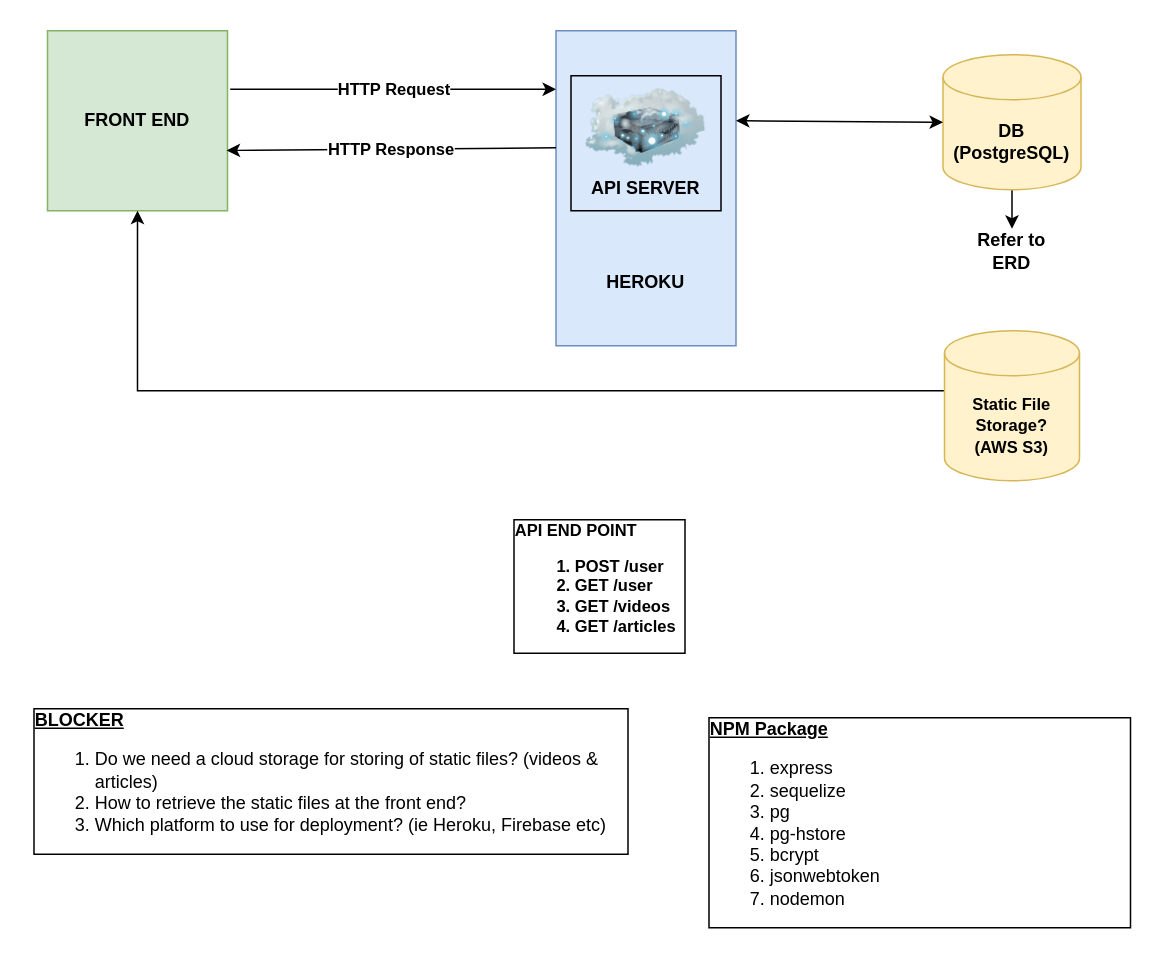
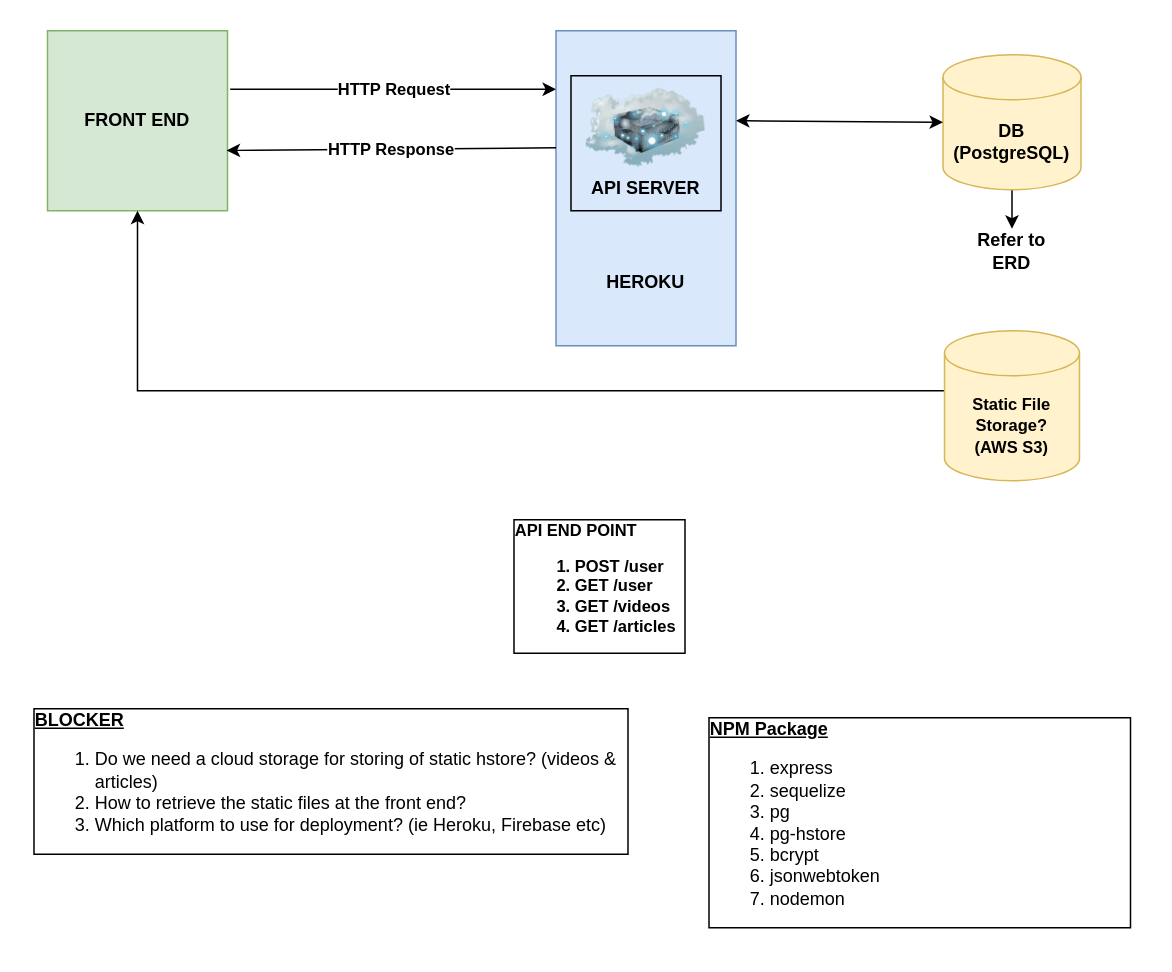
(332, 763) -> (332, 763)
